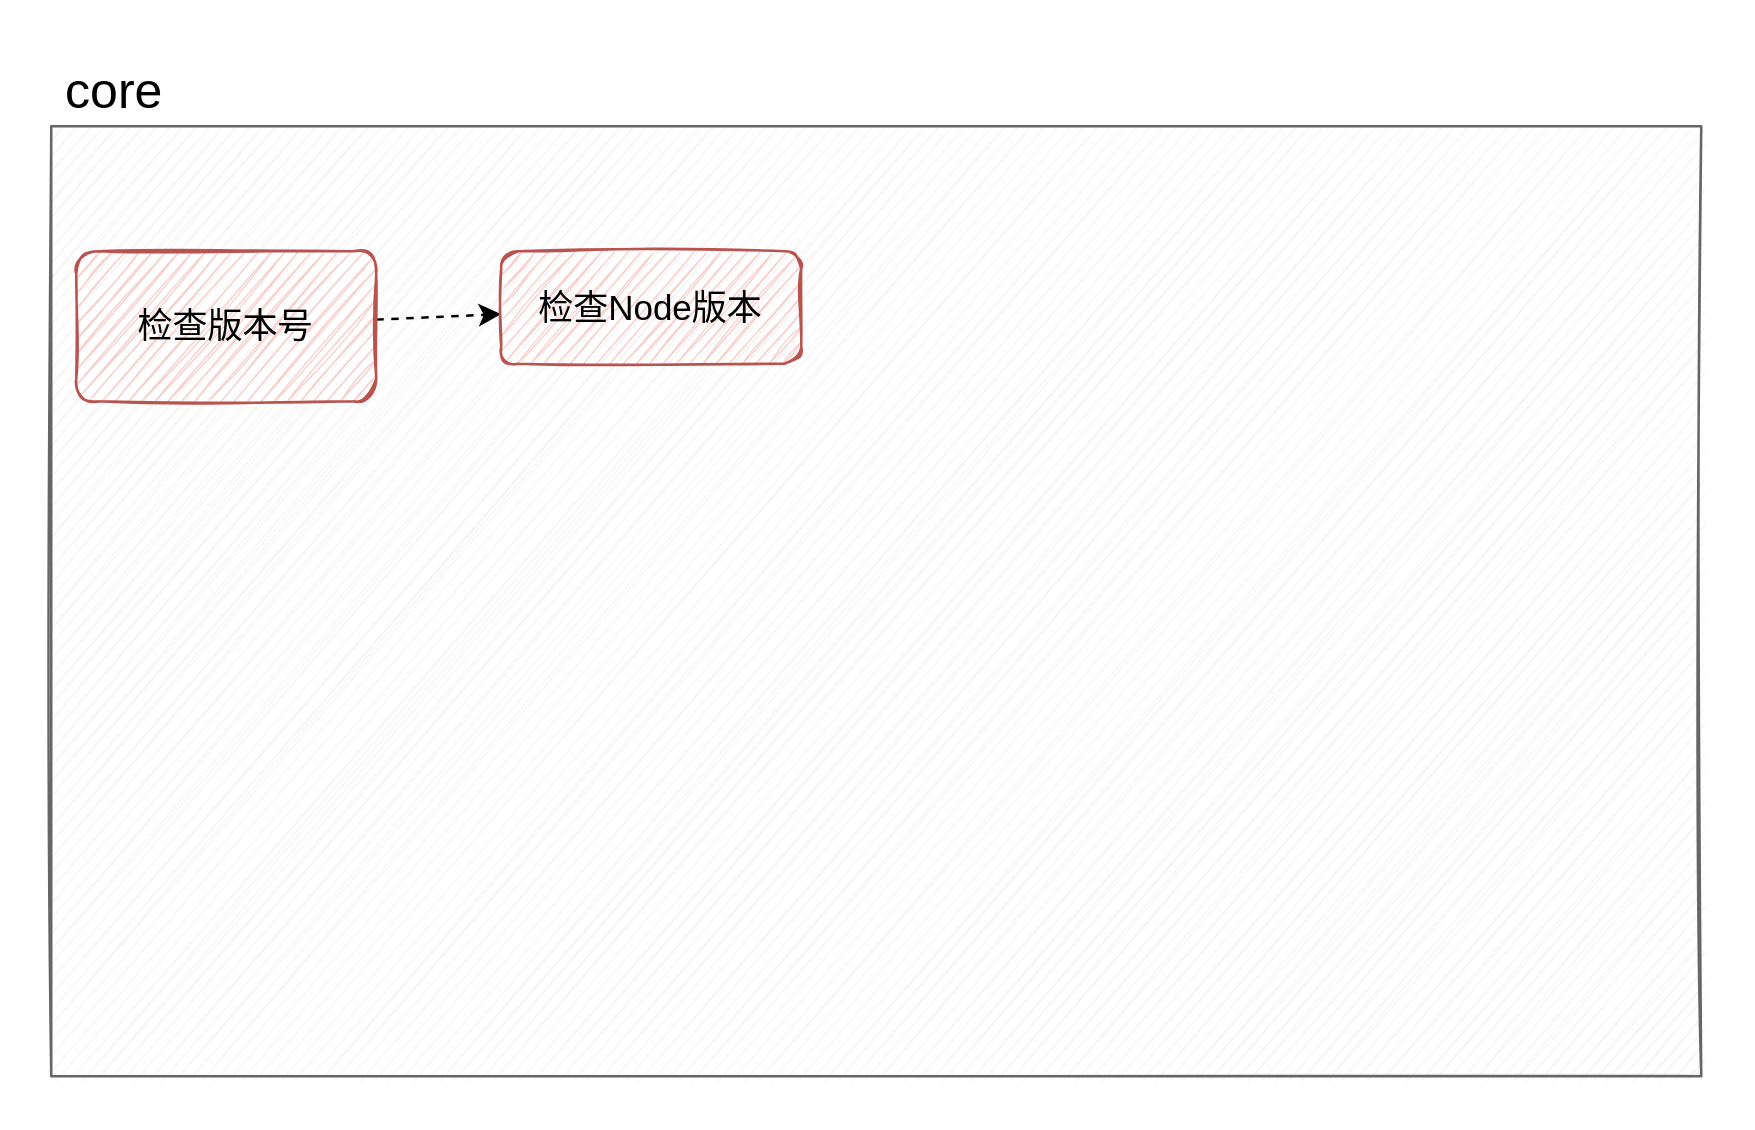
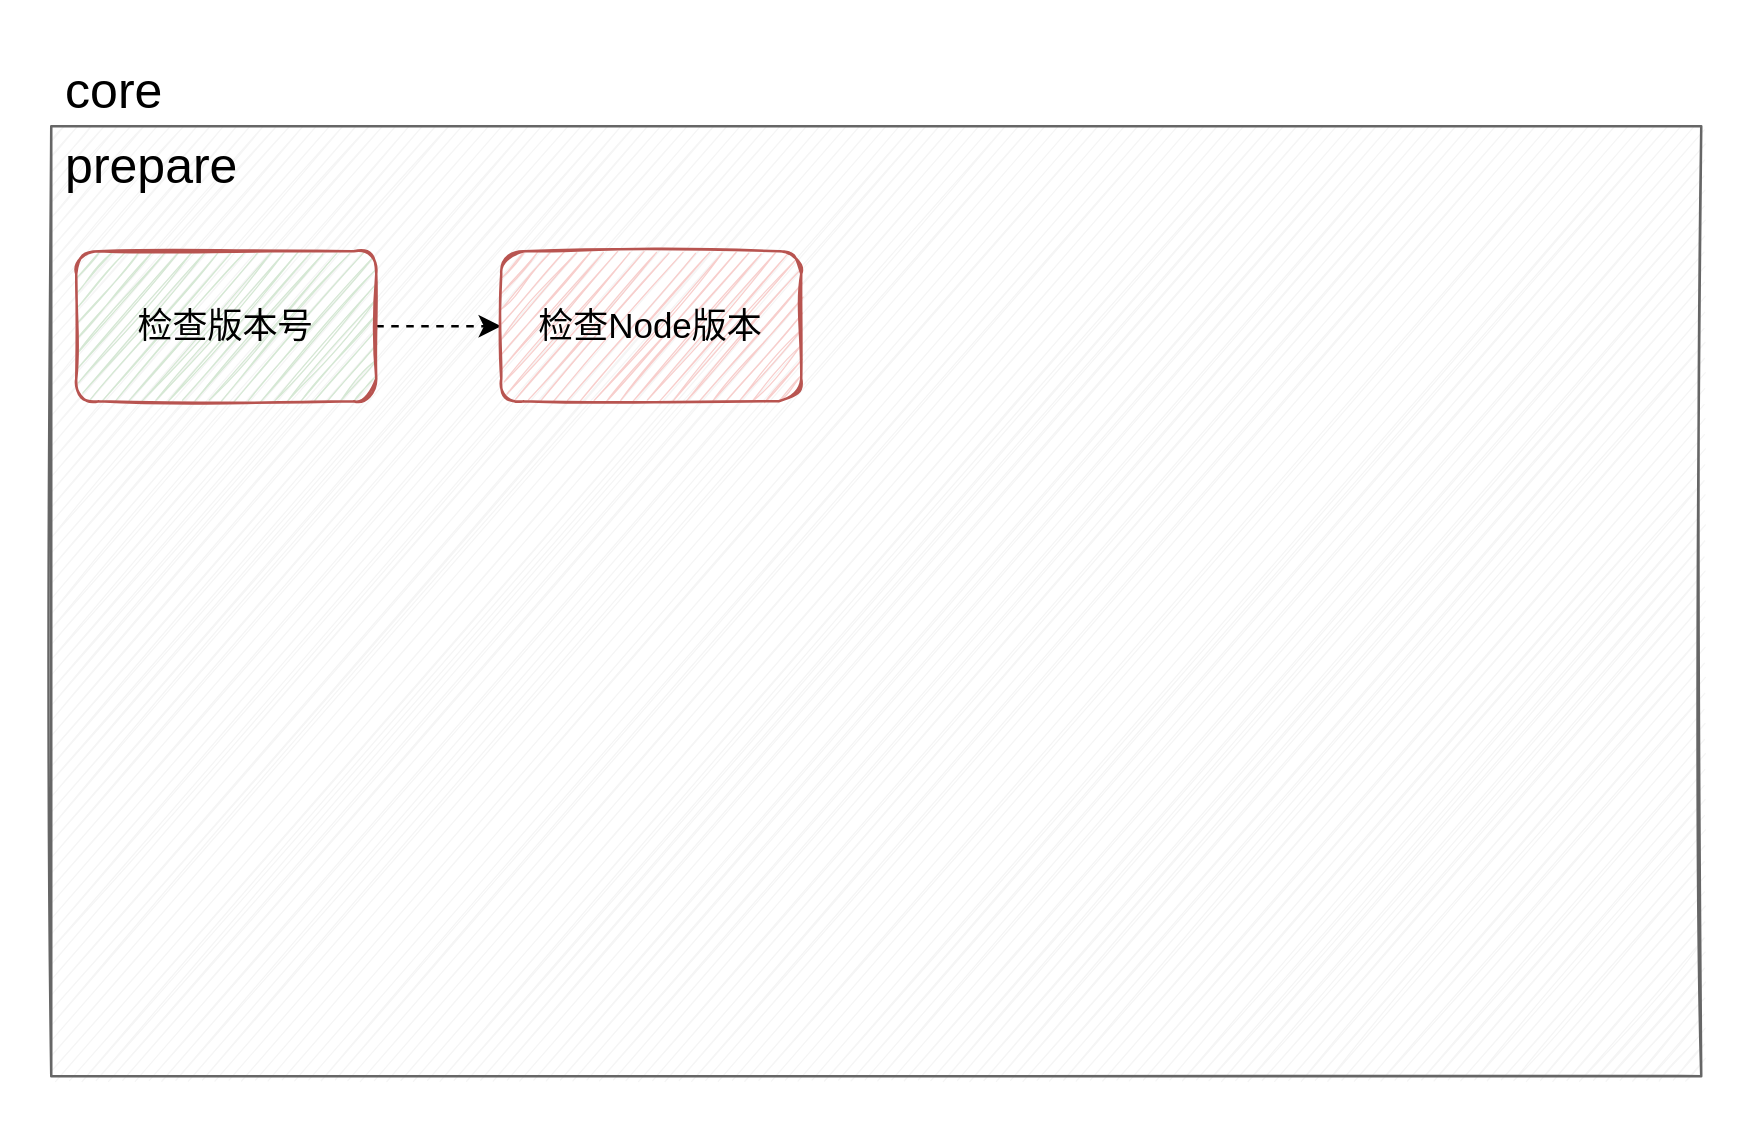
none -> (151, 164)
(651, 308) -> (651, 326)
(226, 326) -> (226, 326)
